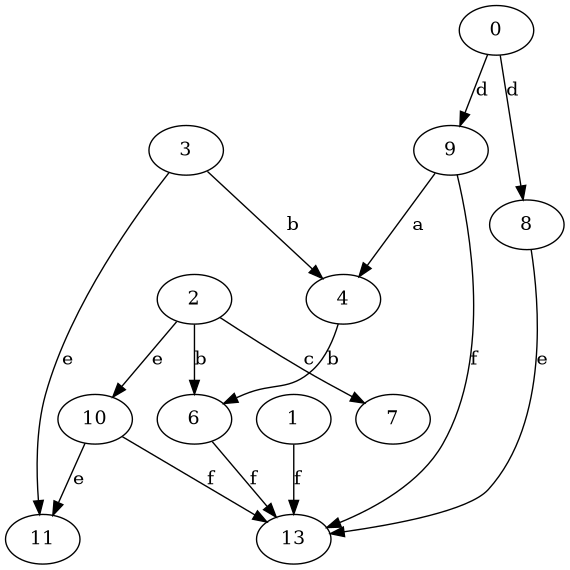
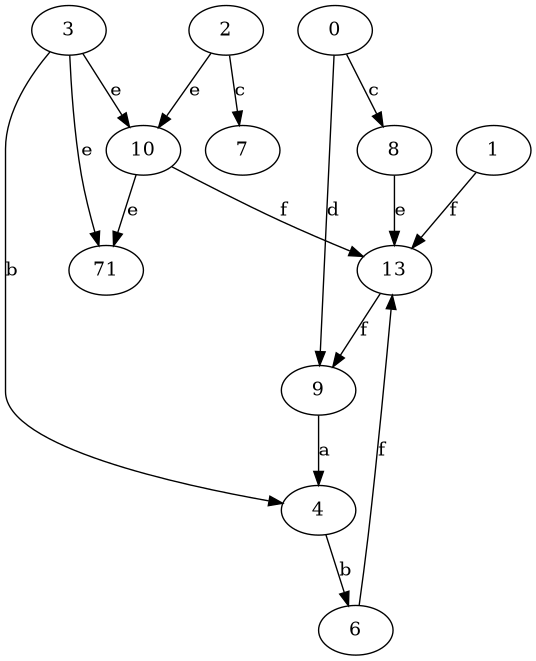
none -> (102, 84)
(513, 90) -> (374, 90)
(194, 352) -> none
(467, 377) -> (360, 325)
(43, 539) -> (106, 270)
